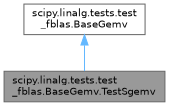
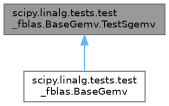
(84, 58) -> (84, 58)
